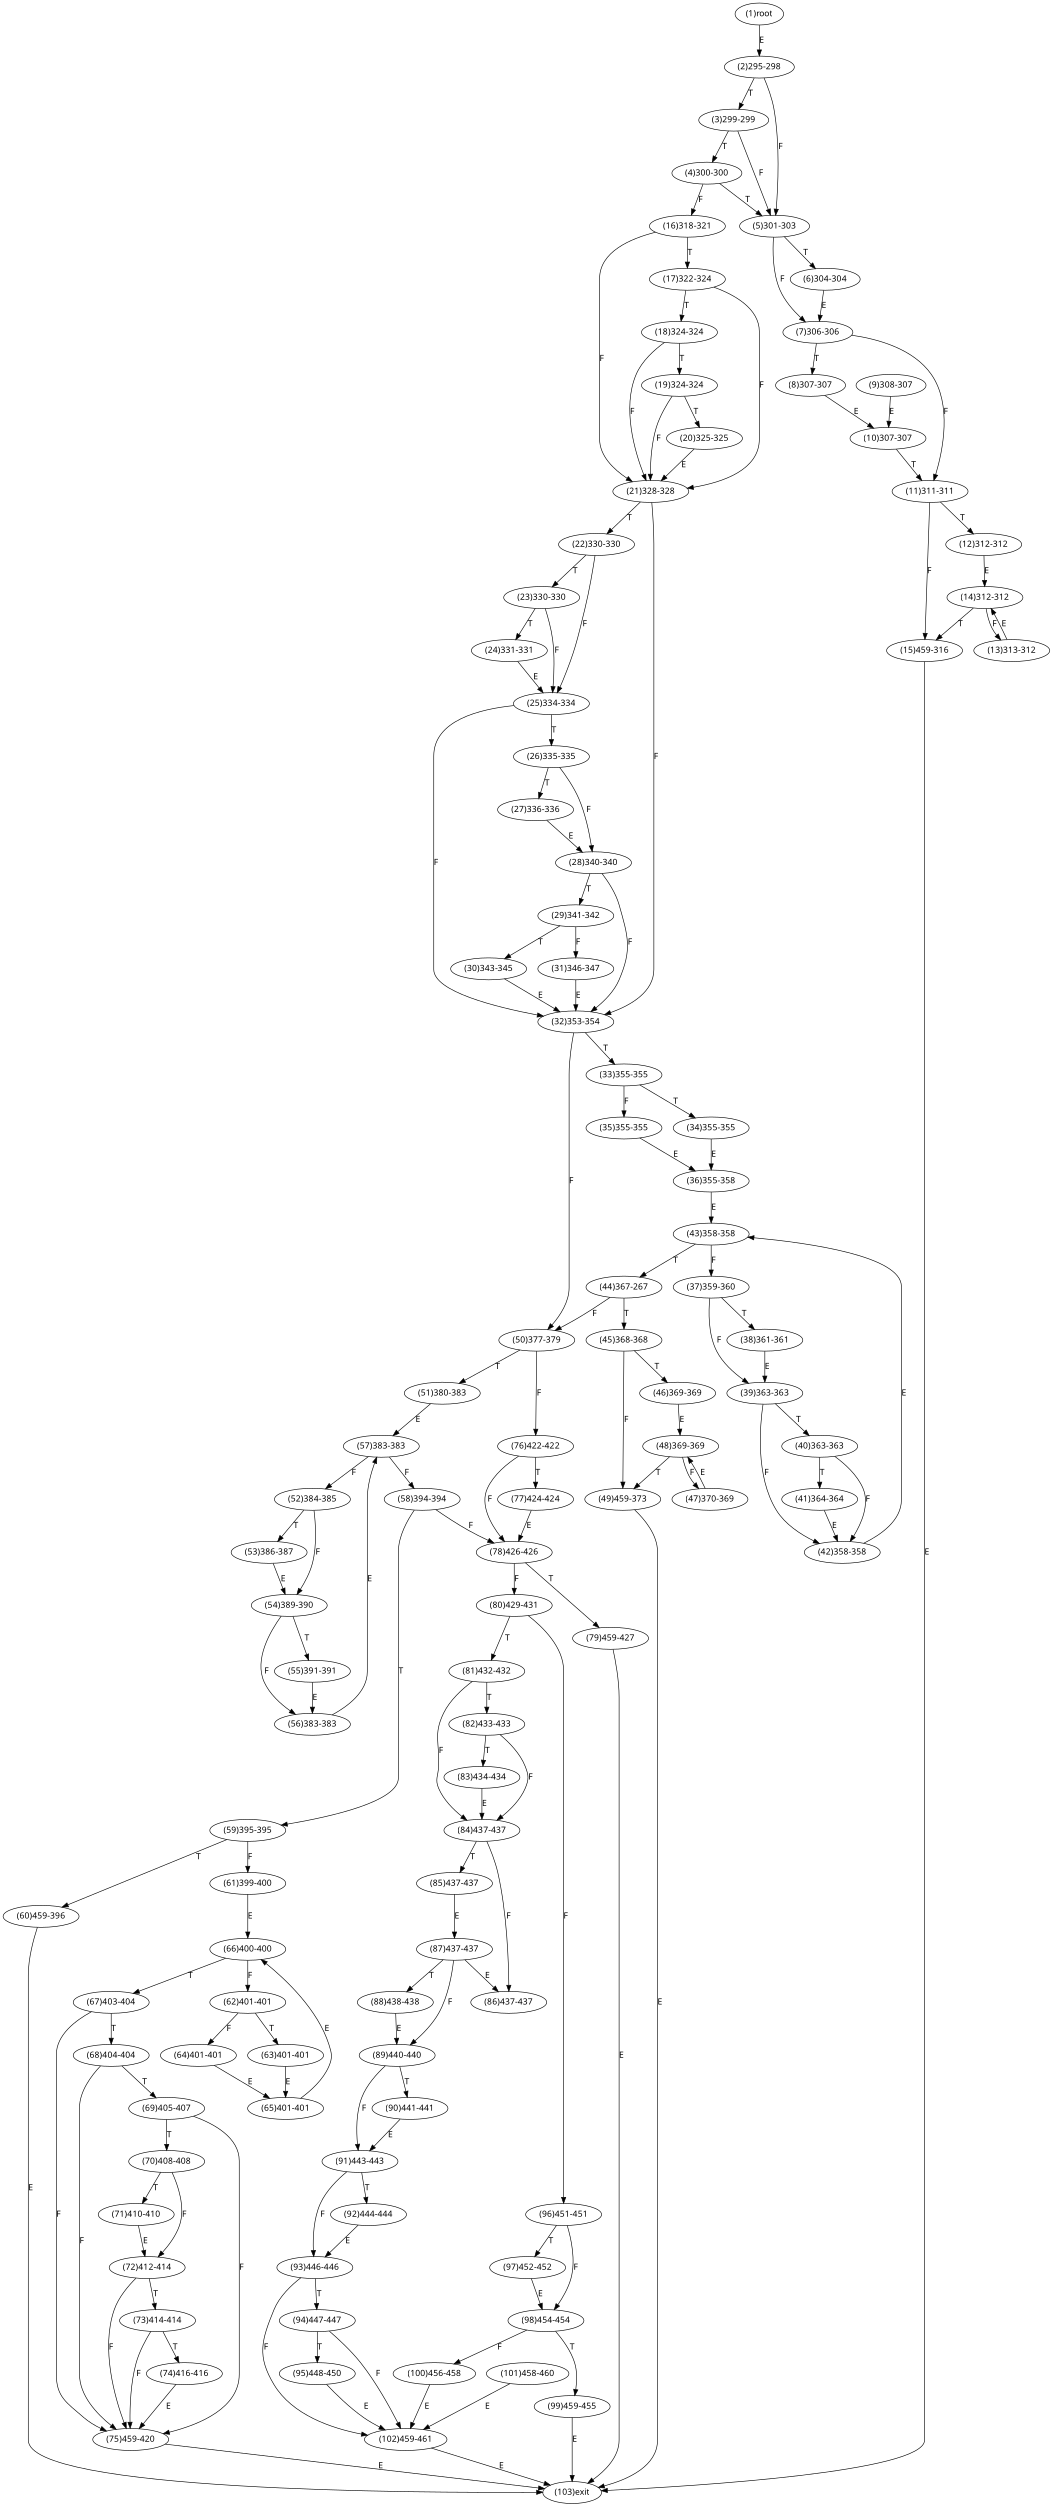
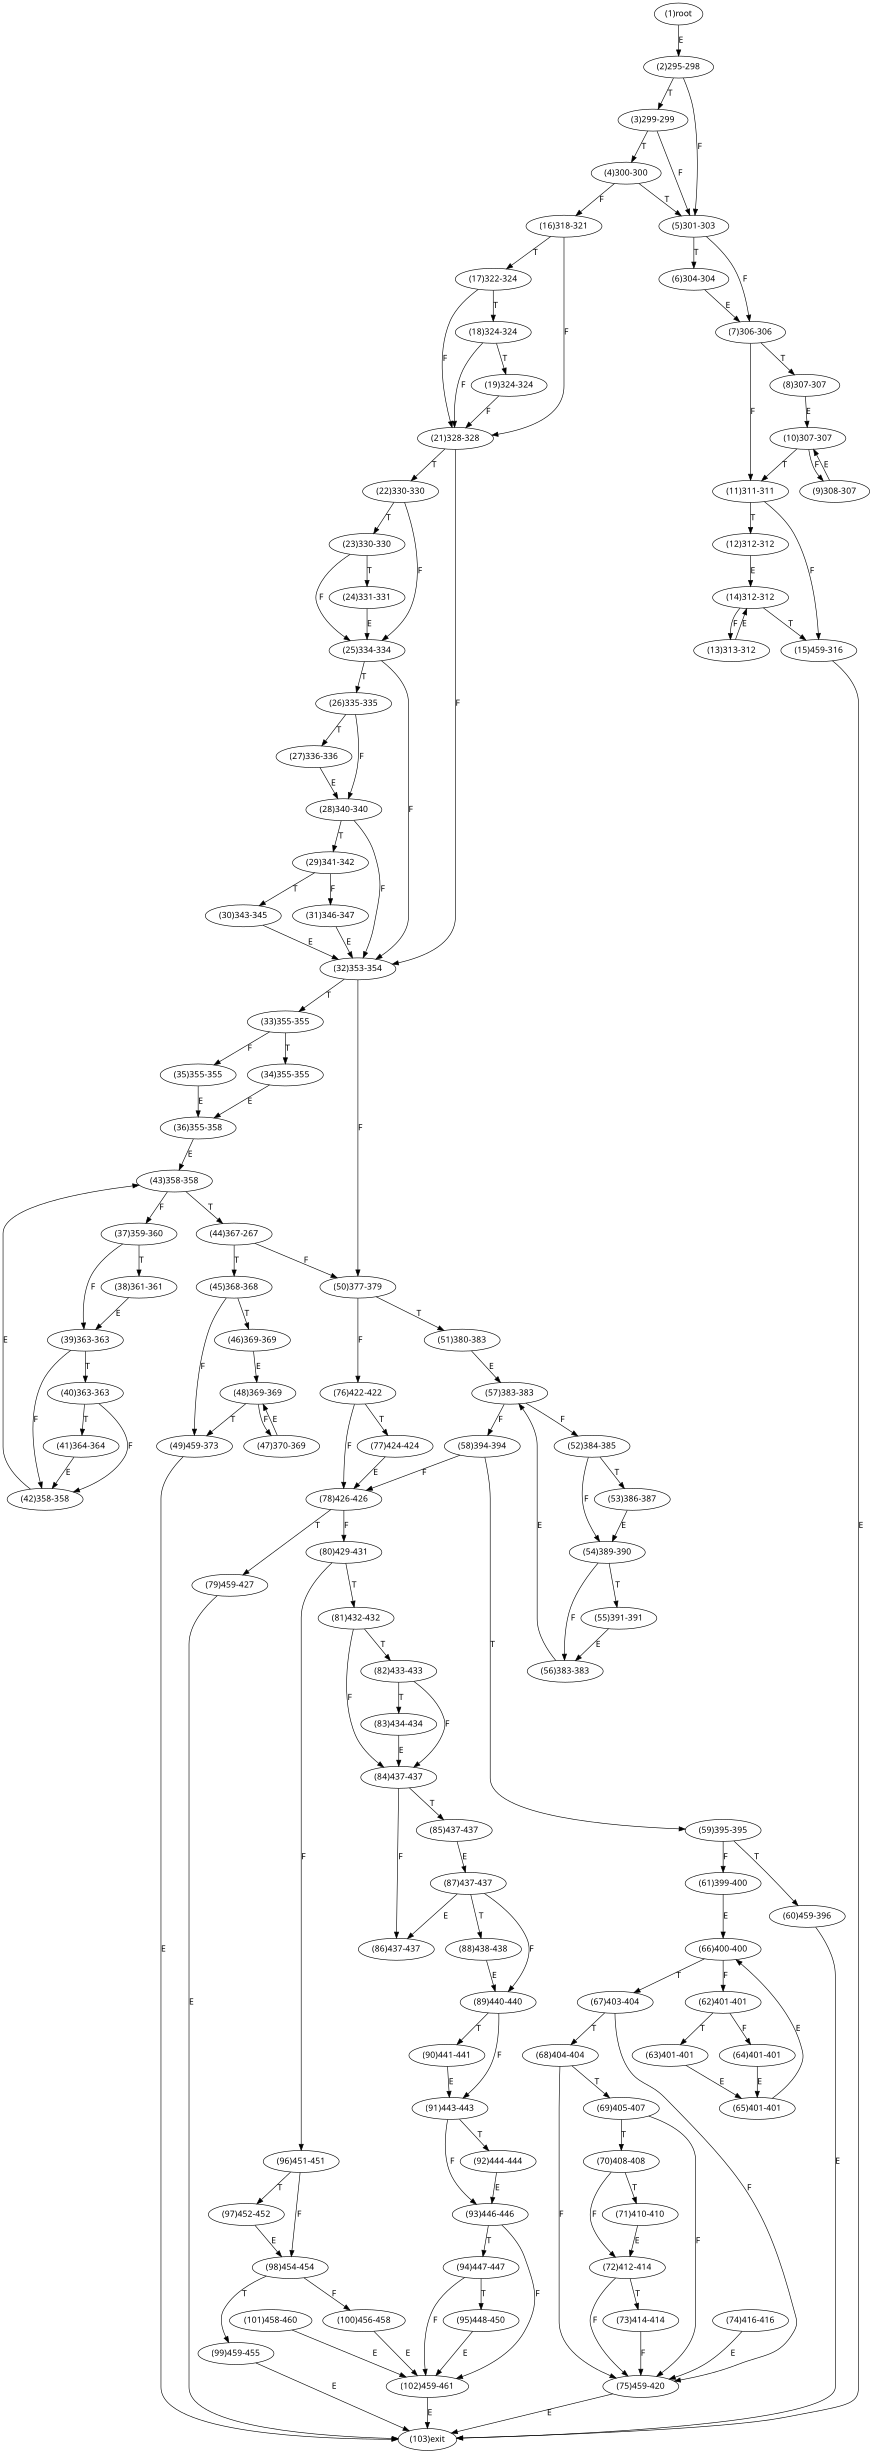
(704, 438) -> none
none -> (812, 464)
(170, 2345) -> none
